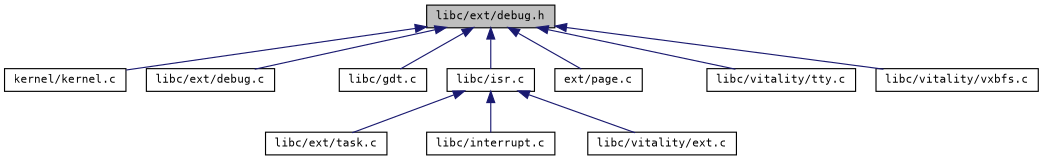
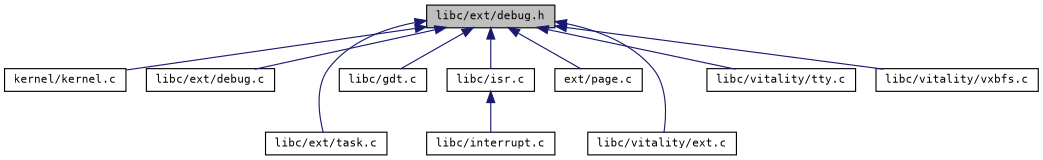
(403, 114) -> (337, 59)
(582, 114) -> (641, 57)
